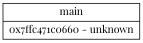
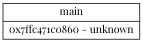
(71, 30) -> (71, 30)
